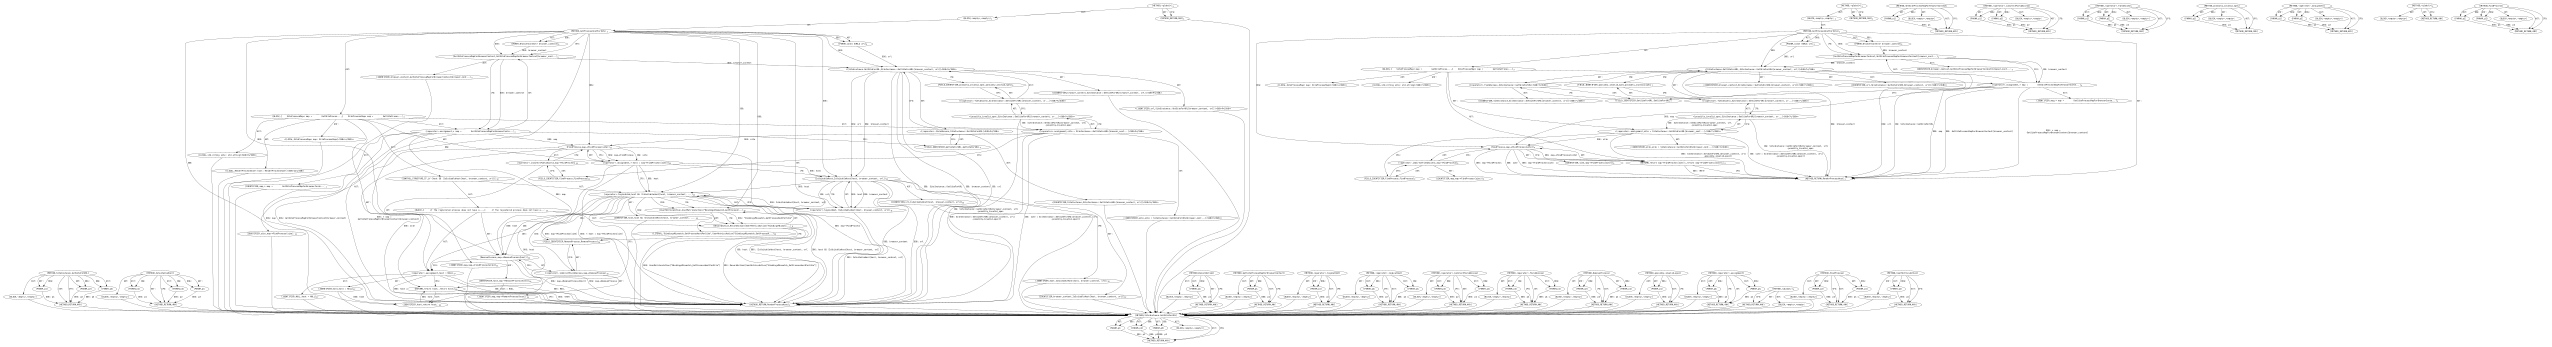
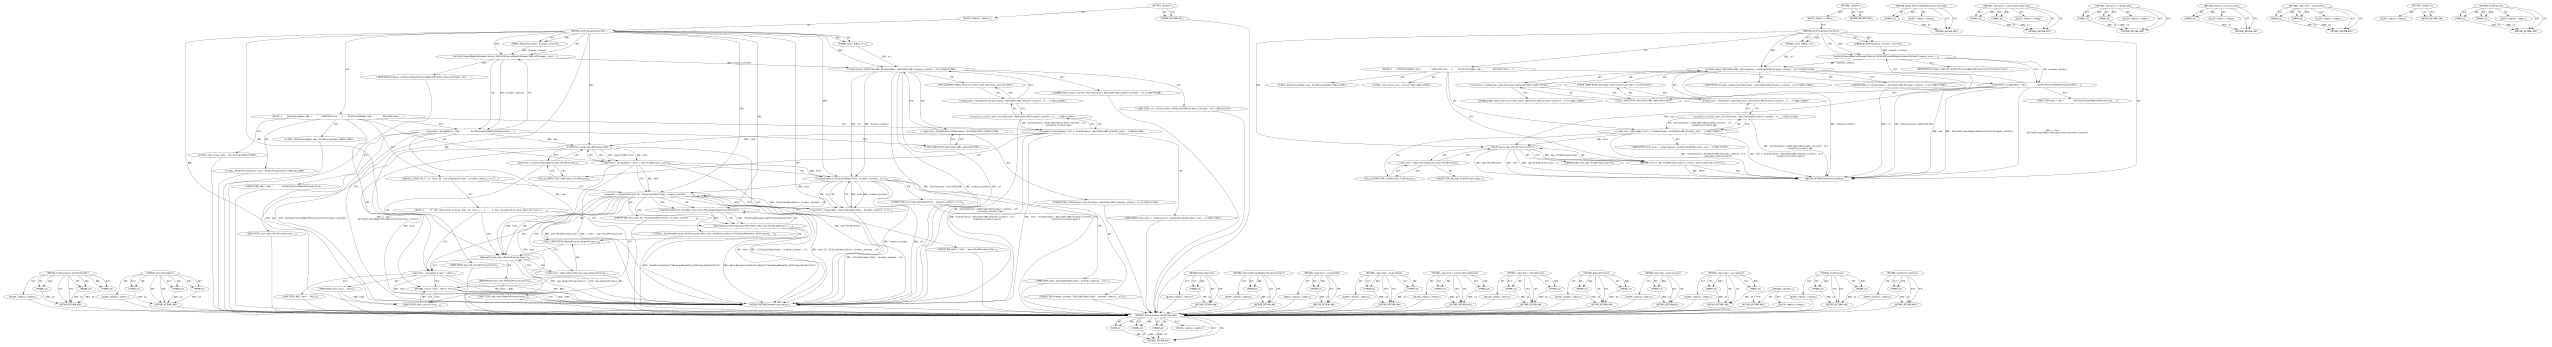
none -> (967, 250)
(568, 258) -> (543, 250)
